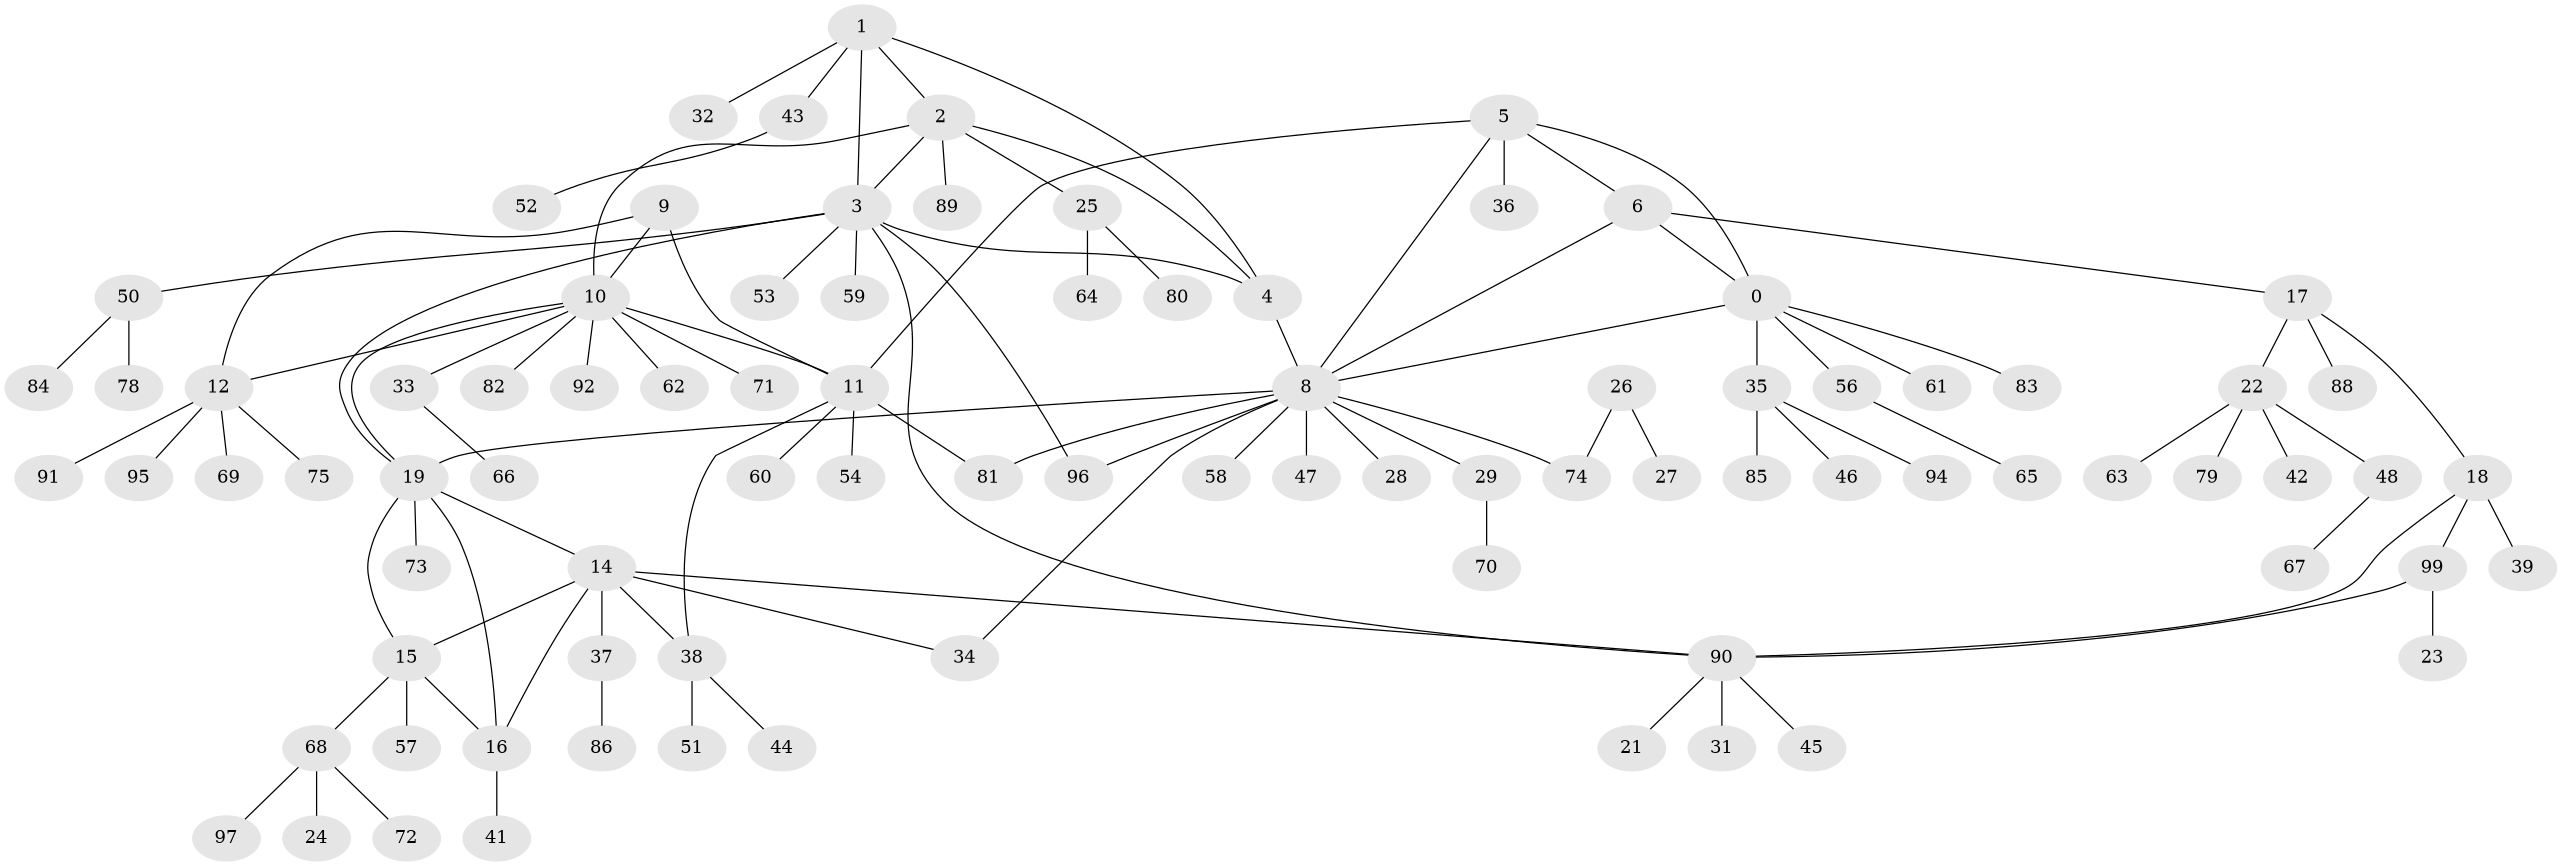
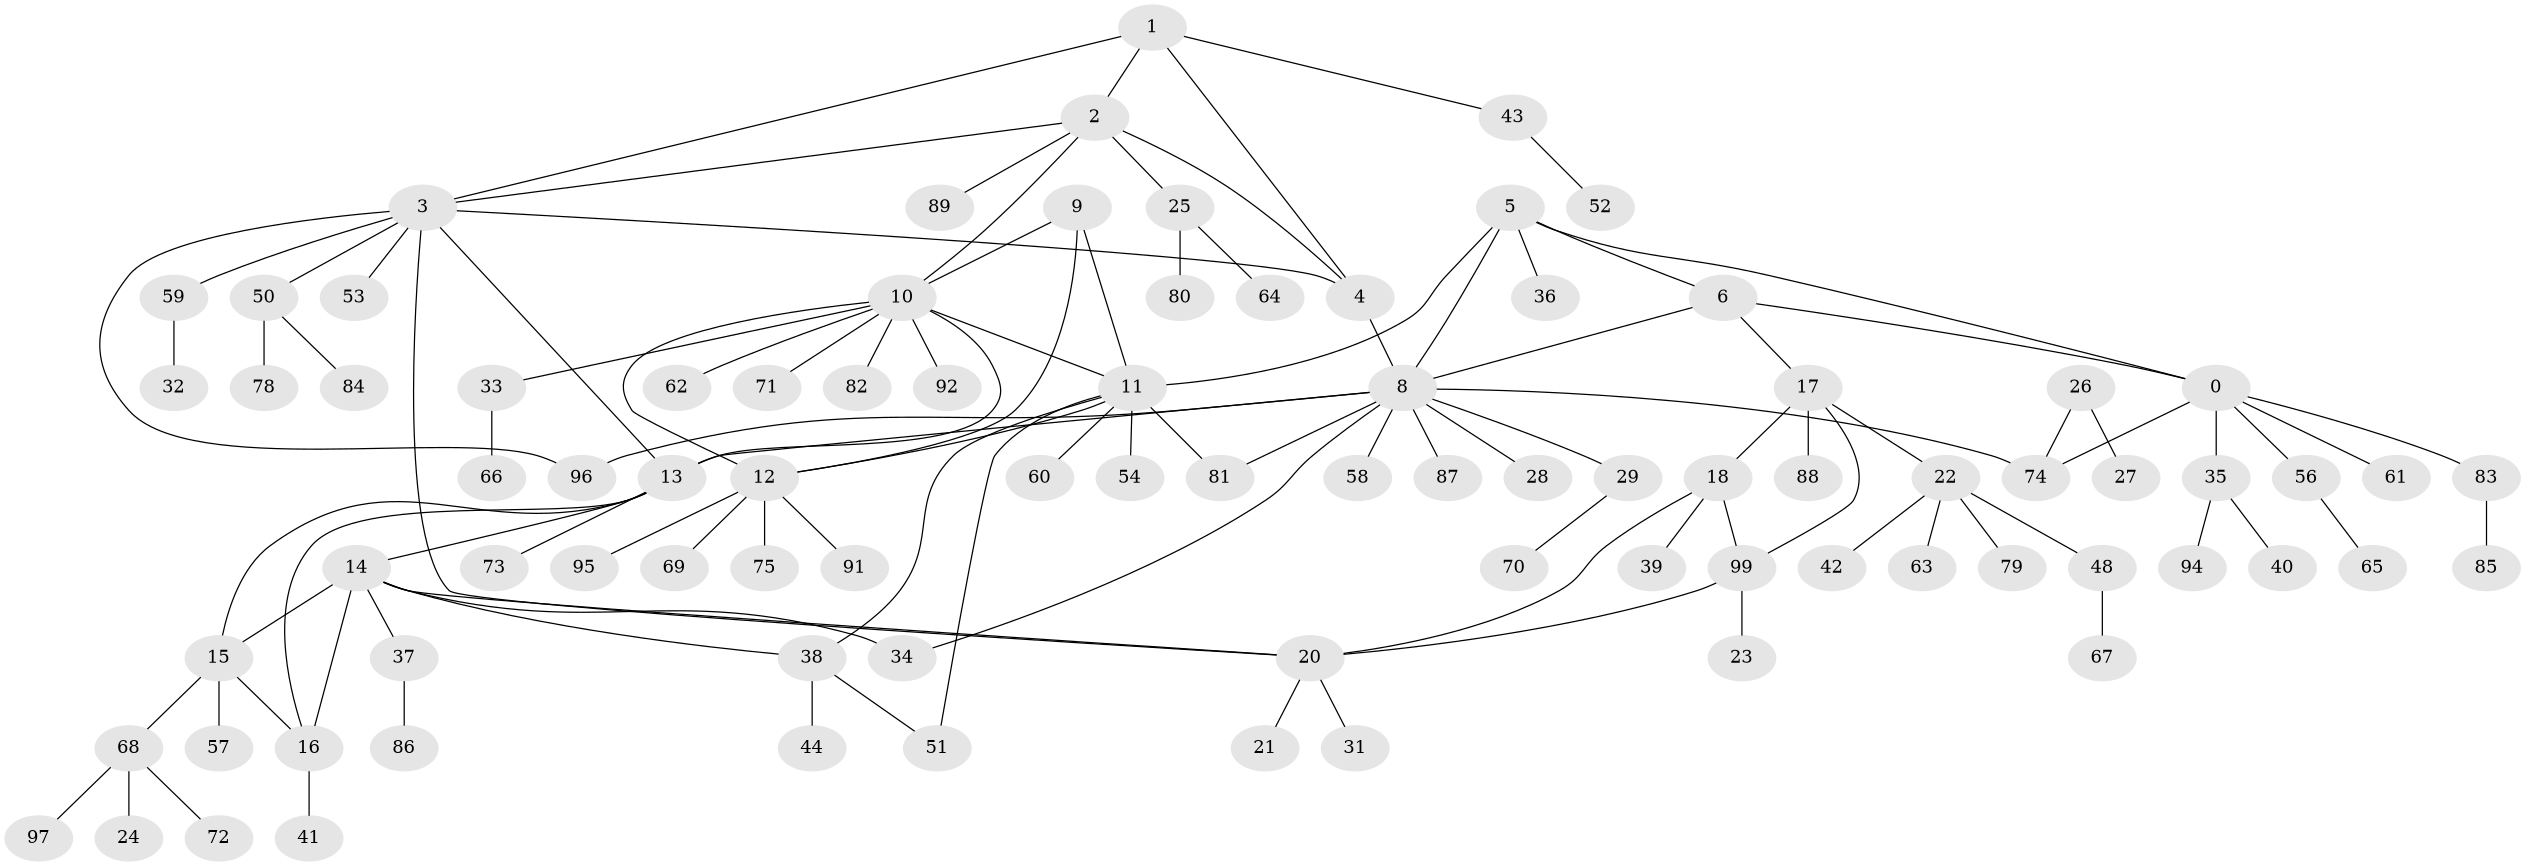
(783, 72) -> (174, 343)
(1532, 343) -> (2126, 433)
(1757, 433) -> (2487, 523)
none -> (953, 443)
(414, 478) -> (672, 478)
(1306, 478) -> (1448, 478)
(1847, 478) -> (2283, 568)
none -> (1854, 499)
none -> (977, 529)
(1722, 658) -> (1310, 658)
(1812, 748) -> none
